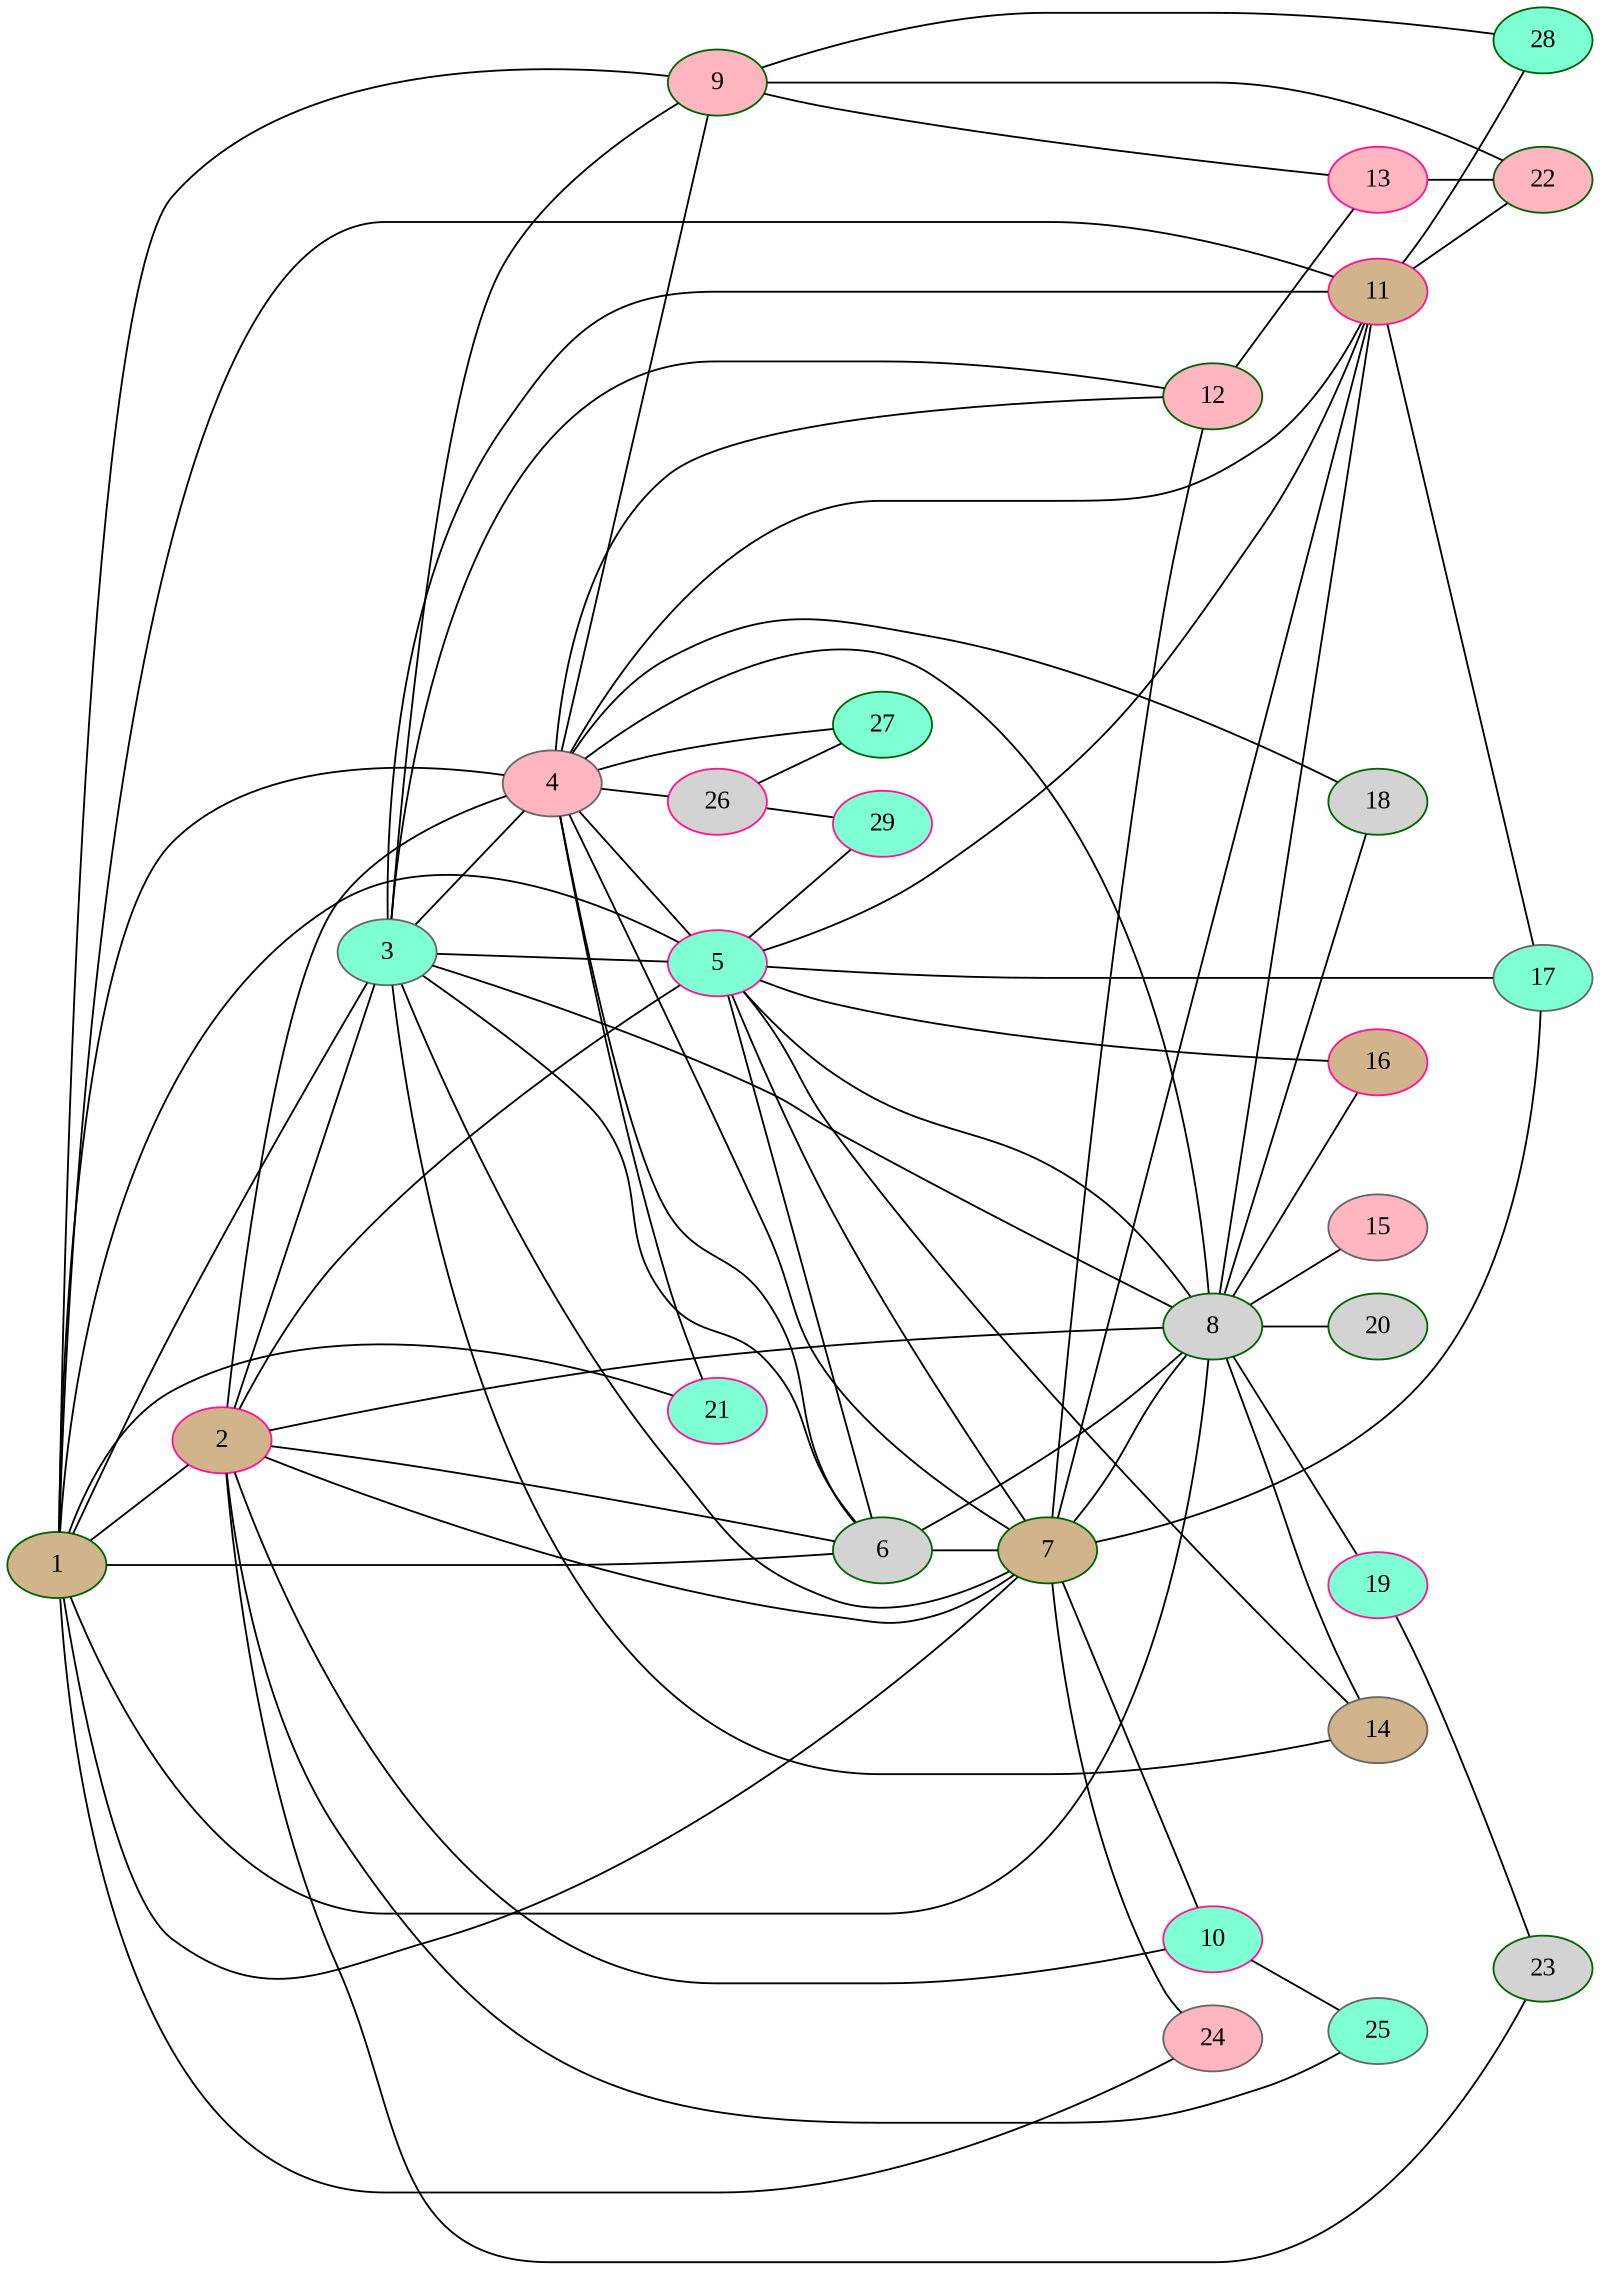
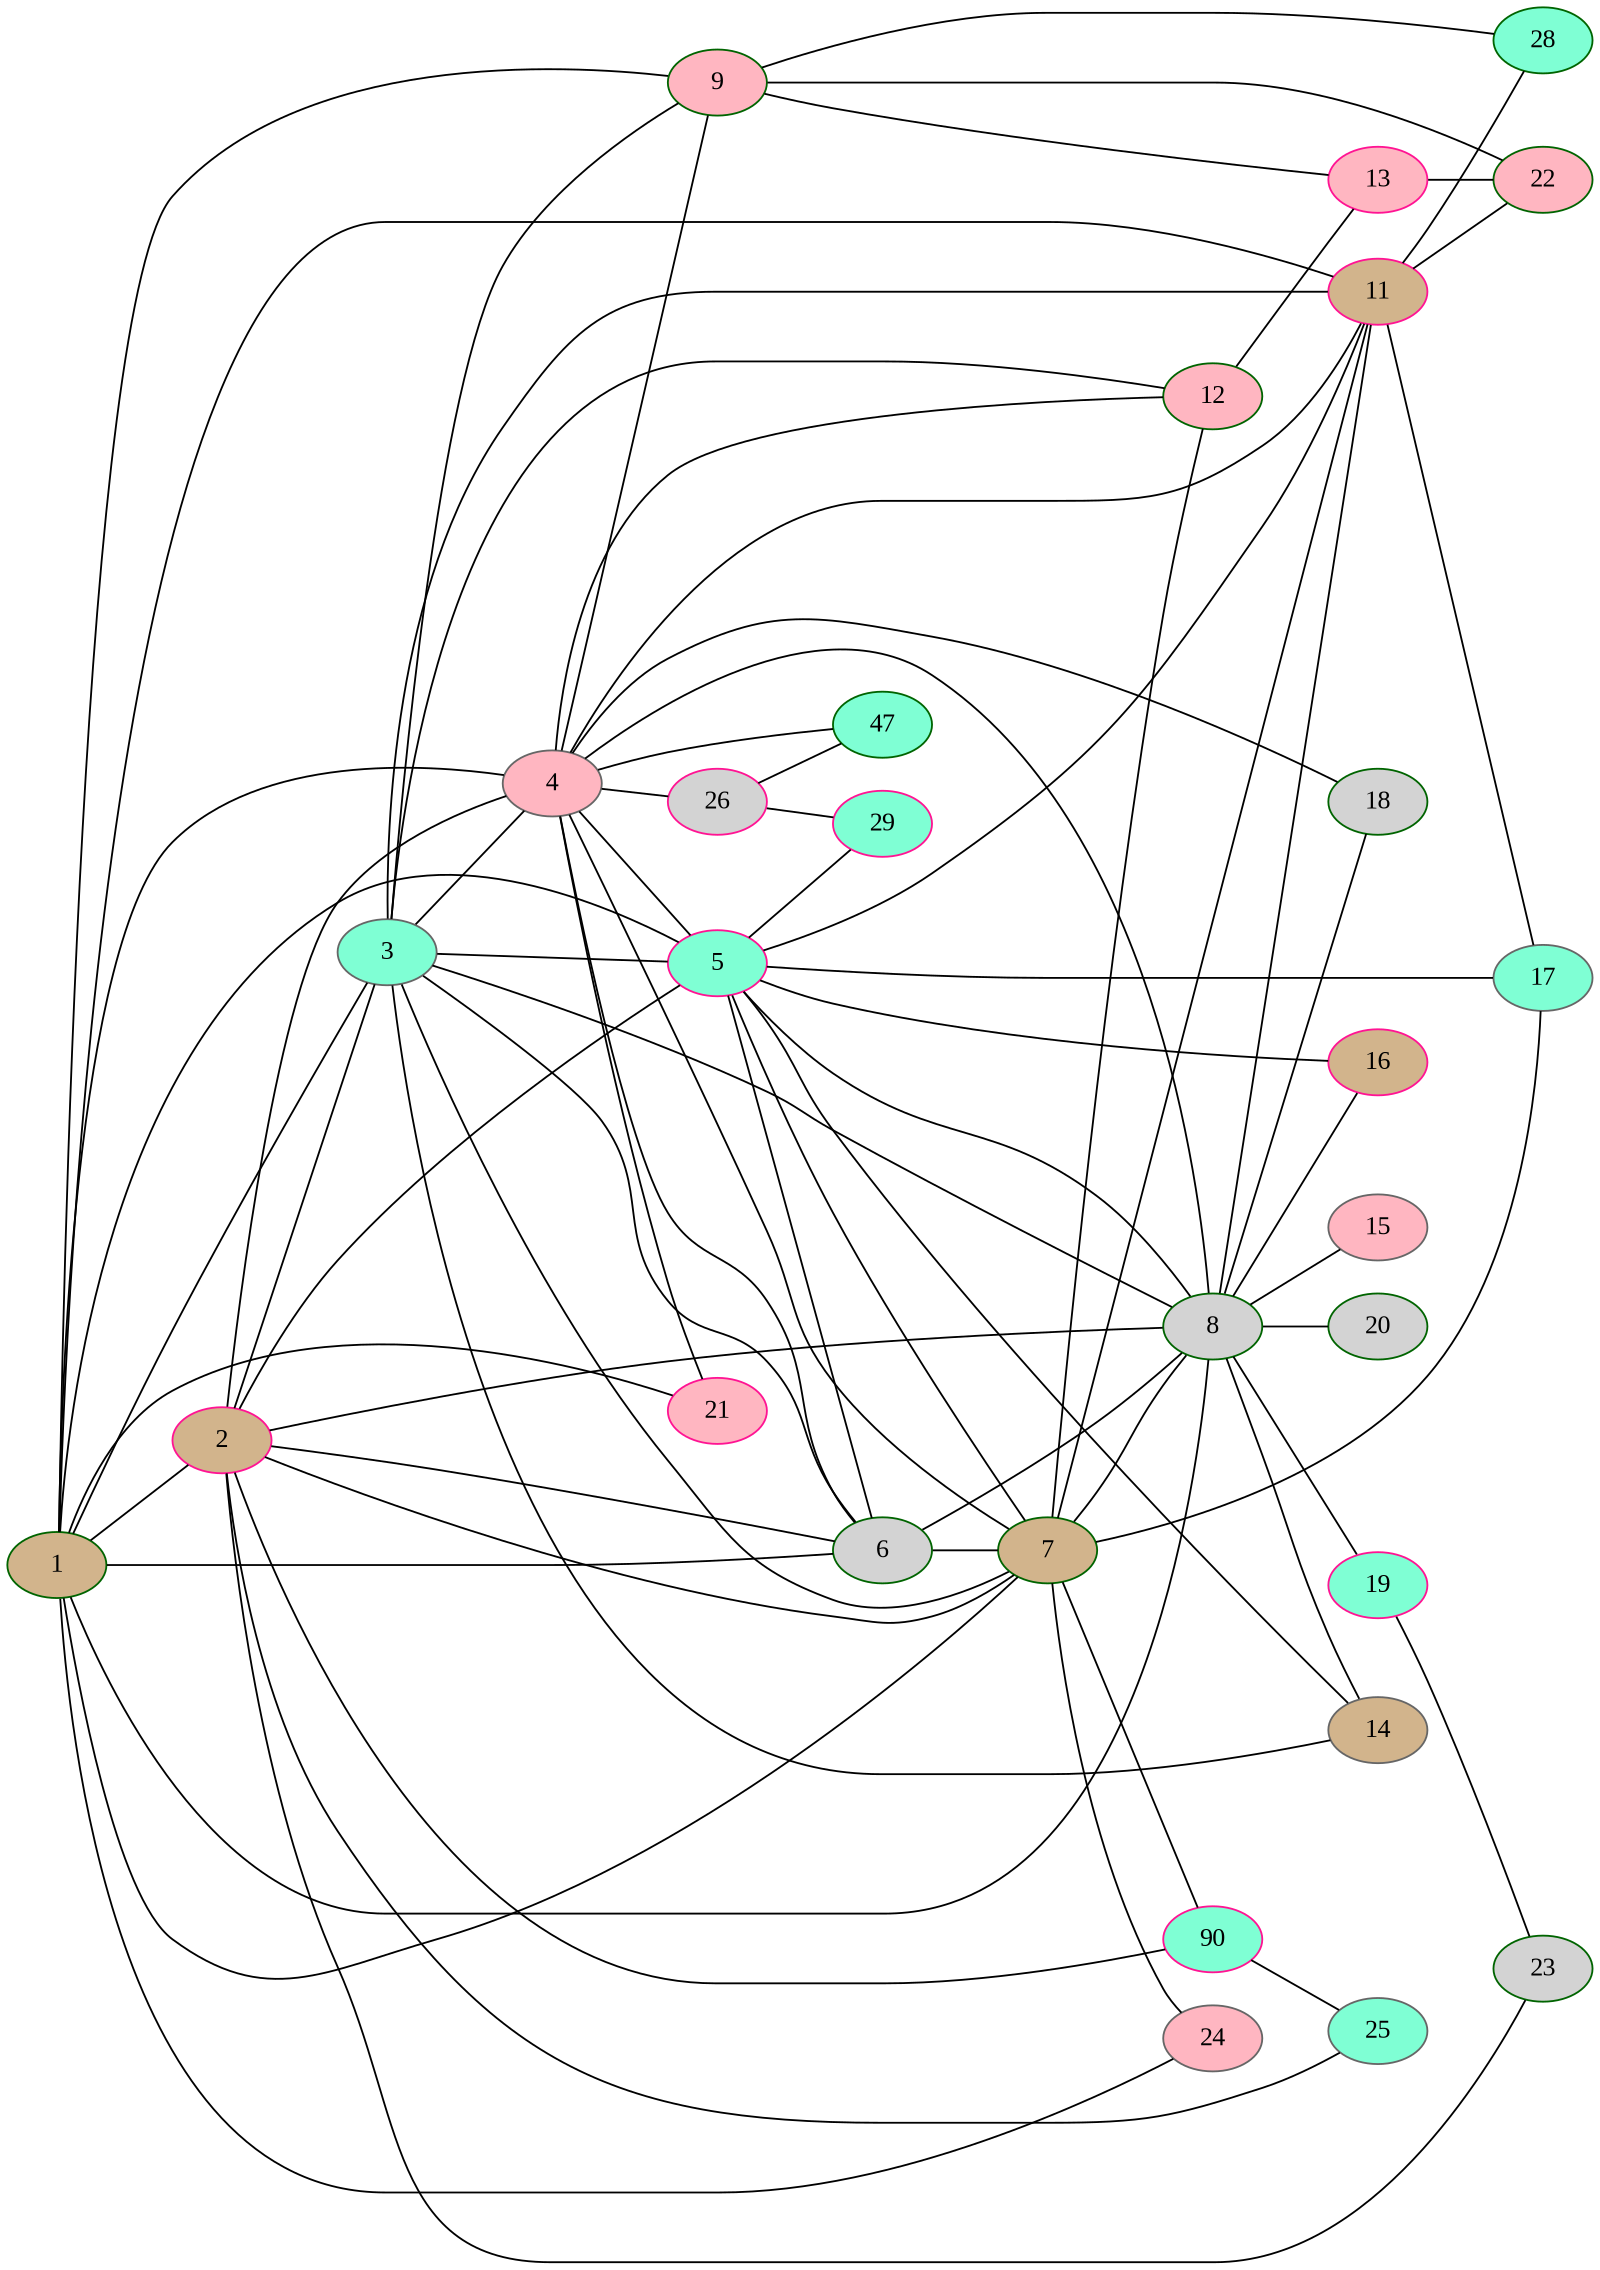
(883, 725) -> (883, 725)
(717, 1411) -> (717, 1411)
(1213, 1939) -> (1213, 1939)
